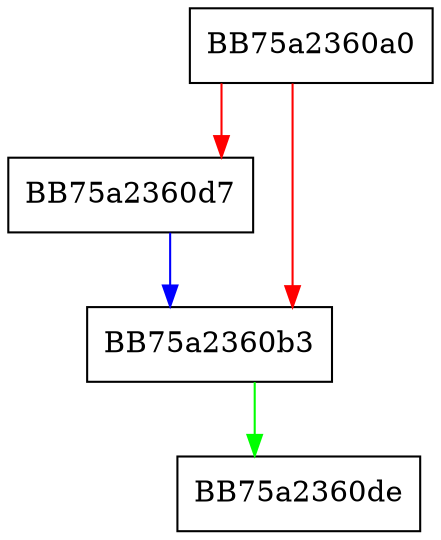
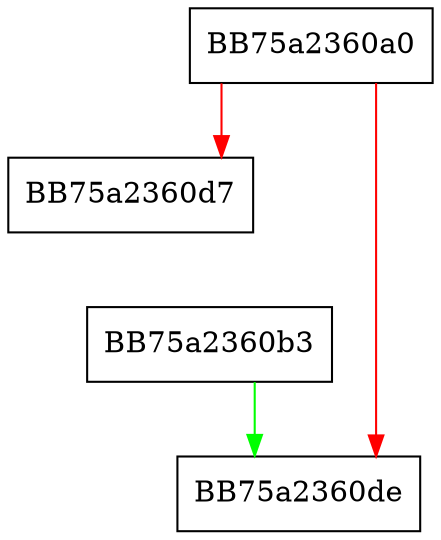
(293, 185) -> (376, 259)
(170, 259) -> none
